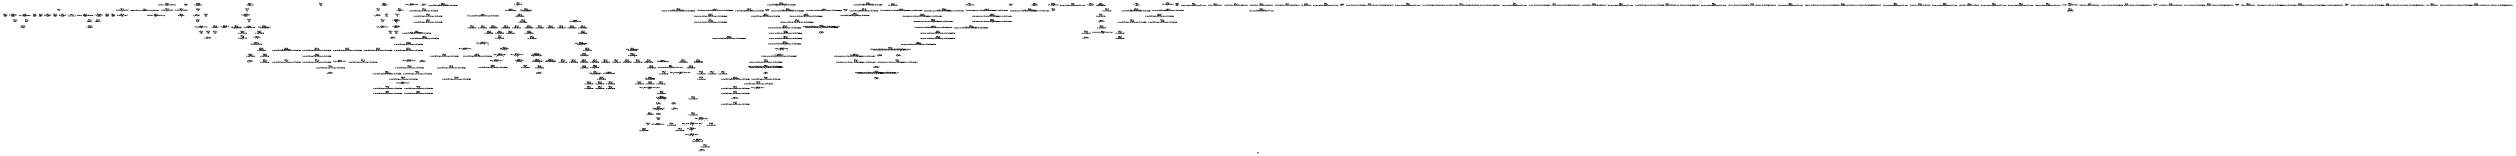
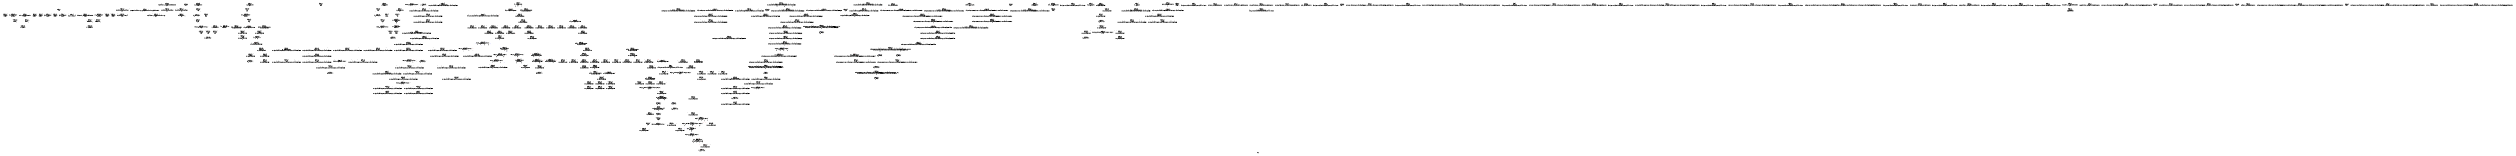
none -> (442, 49)
